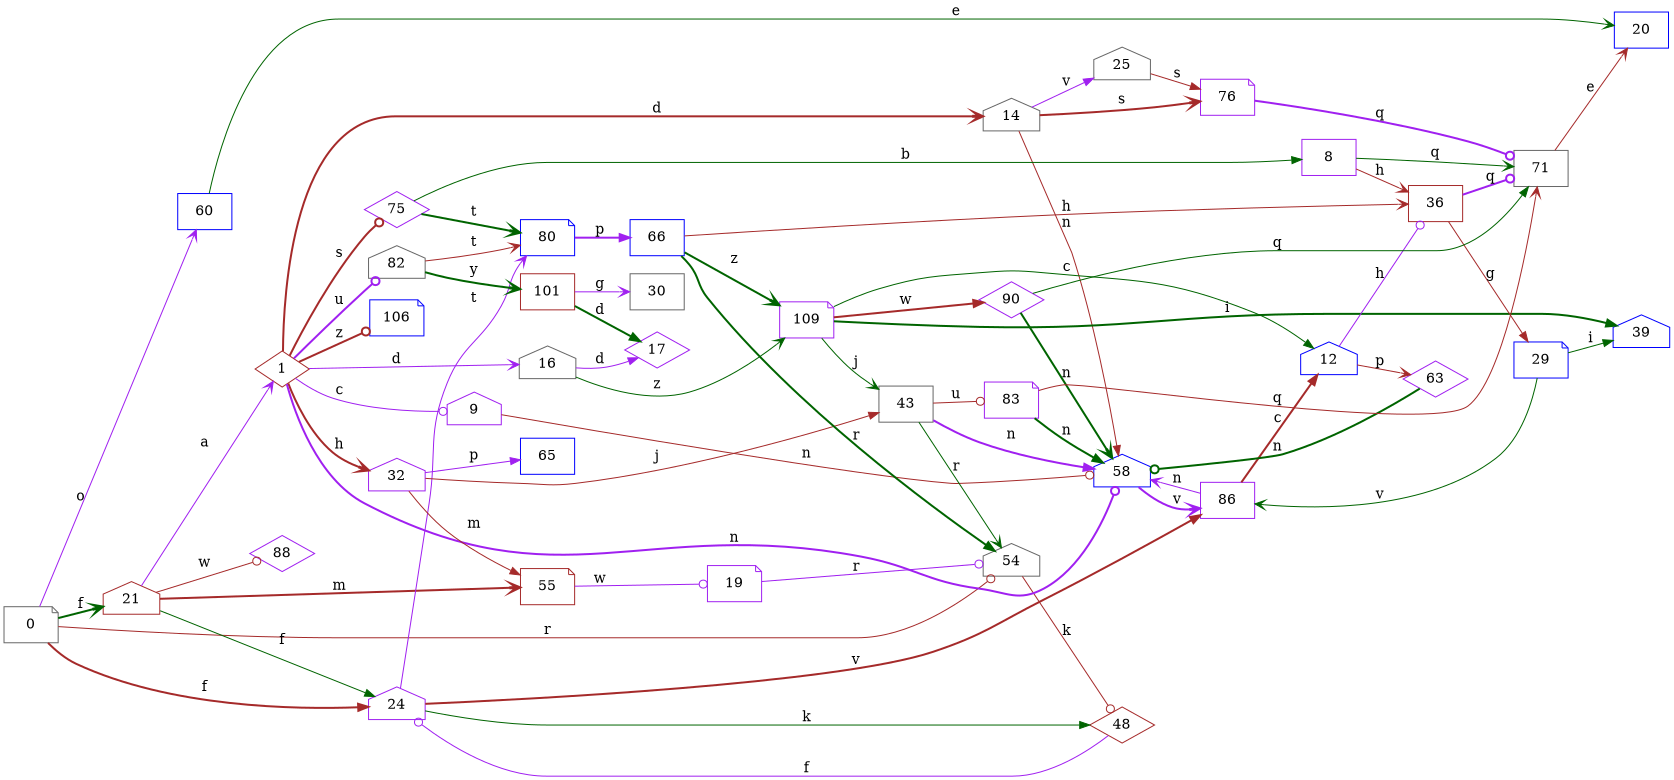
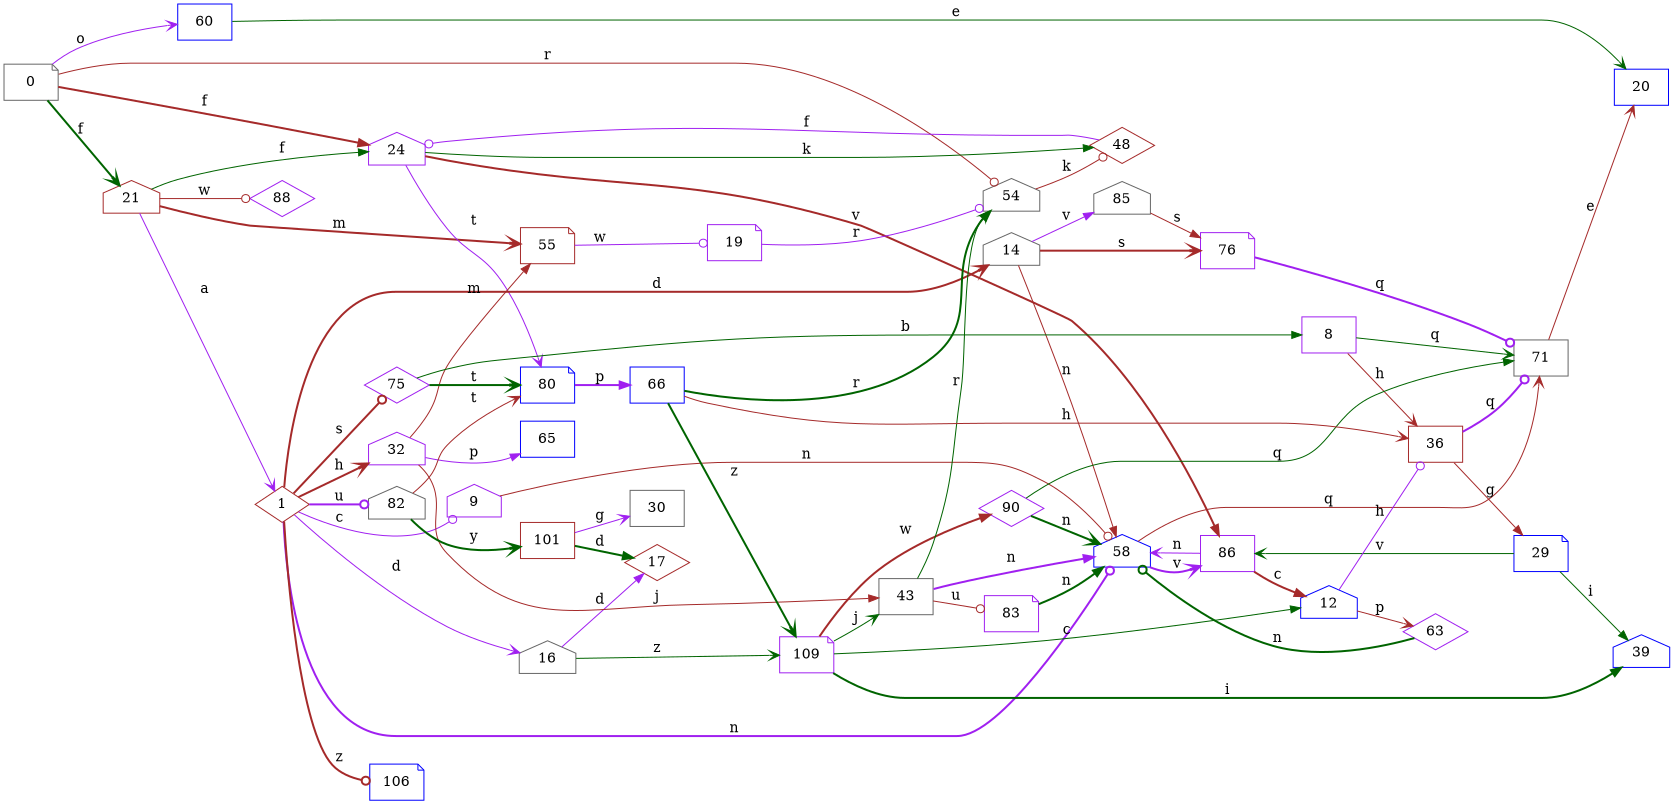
(1122, 65) -> (1122, 200)
(657, 350) -> (657, 563)
(1364, 413) -> (1374, 507)
